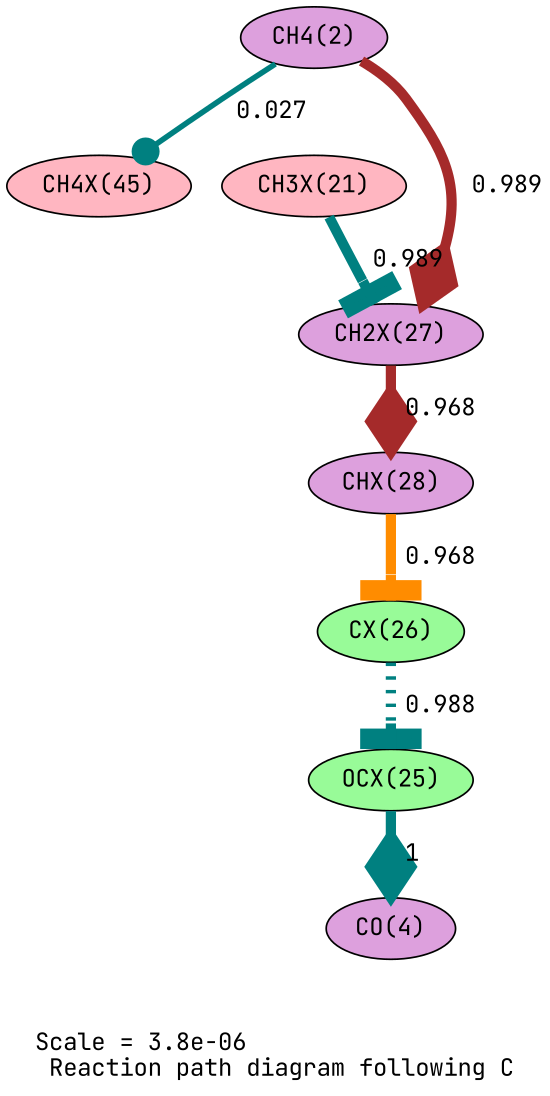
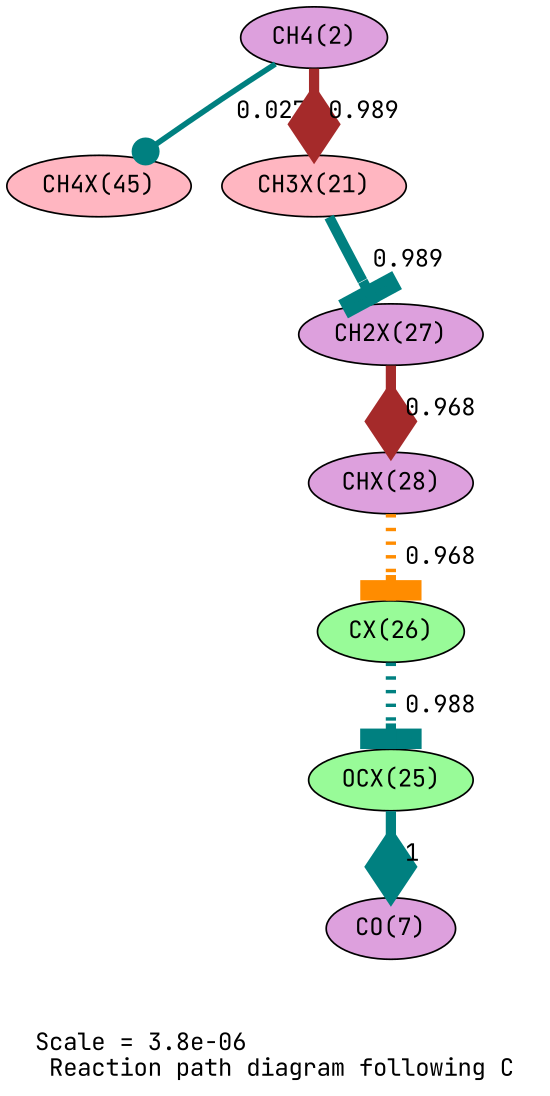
(434, 142) -> (314, 81)
(391, 544) -> (391, 544)
(391, 929) -> (391, 929)
